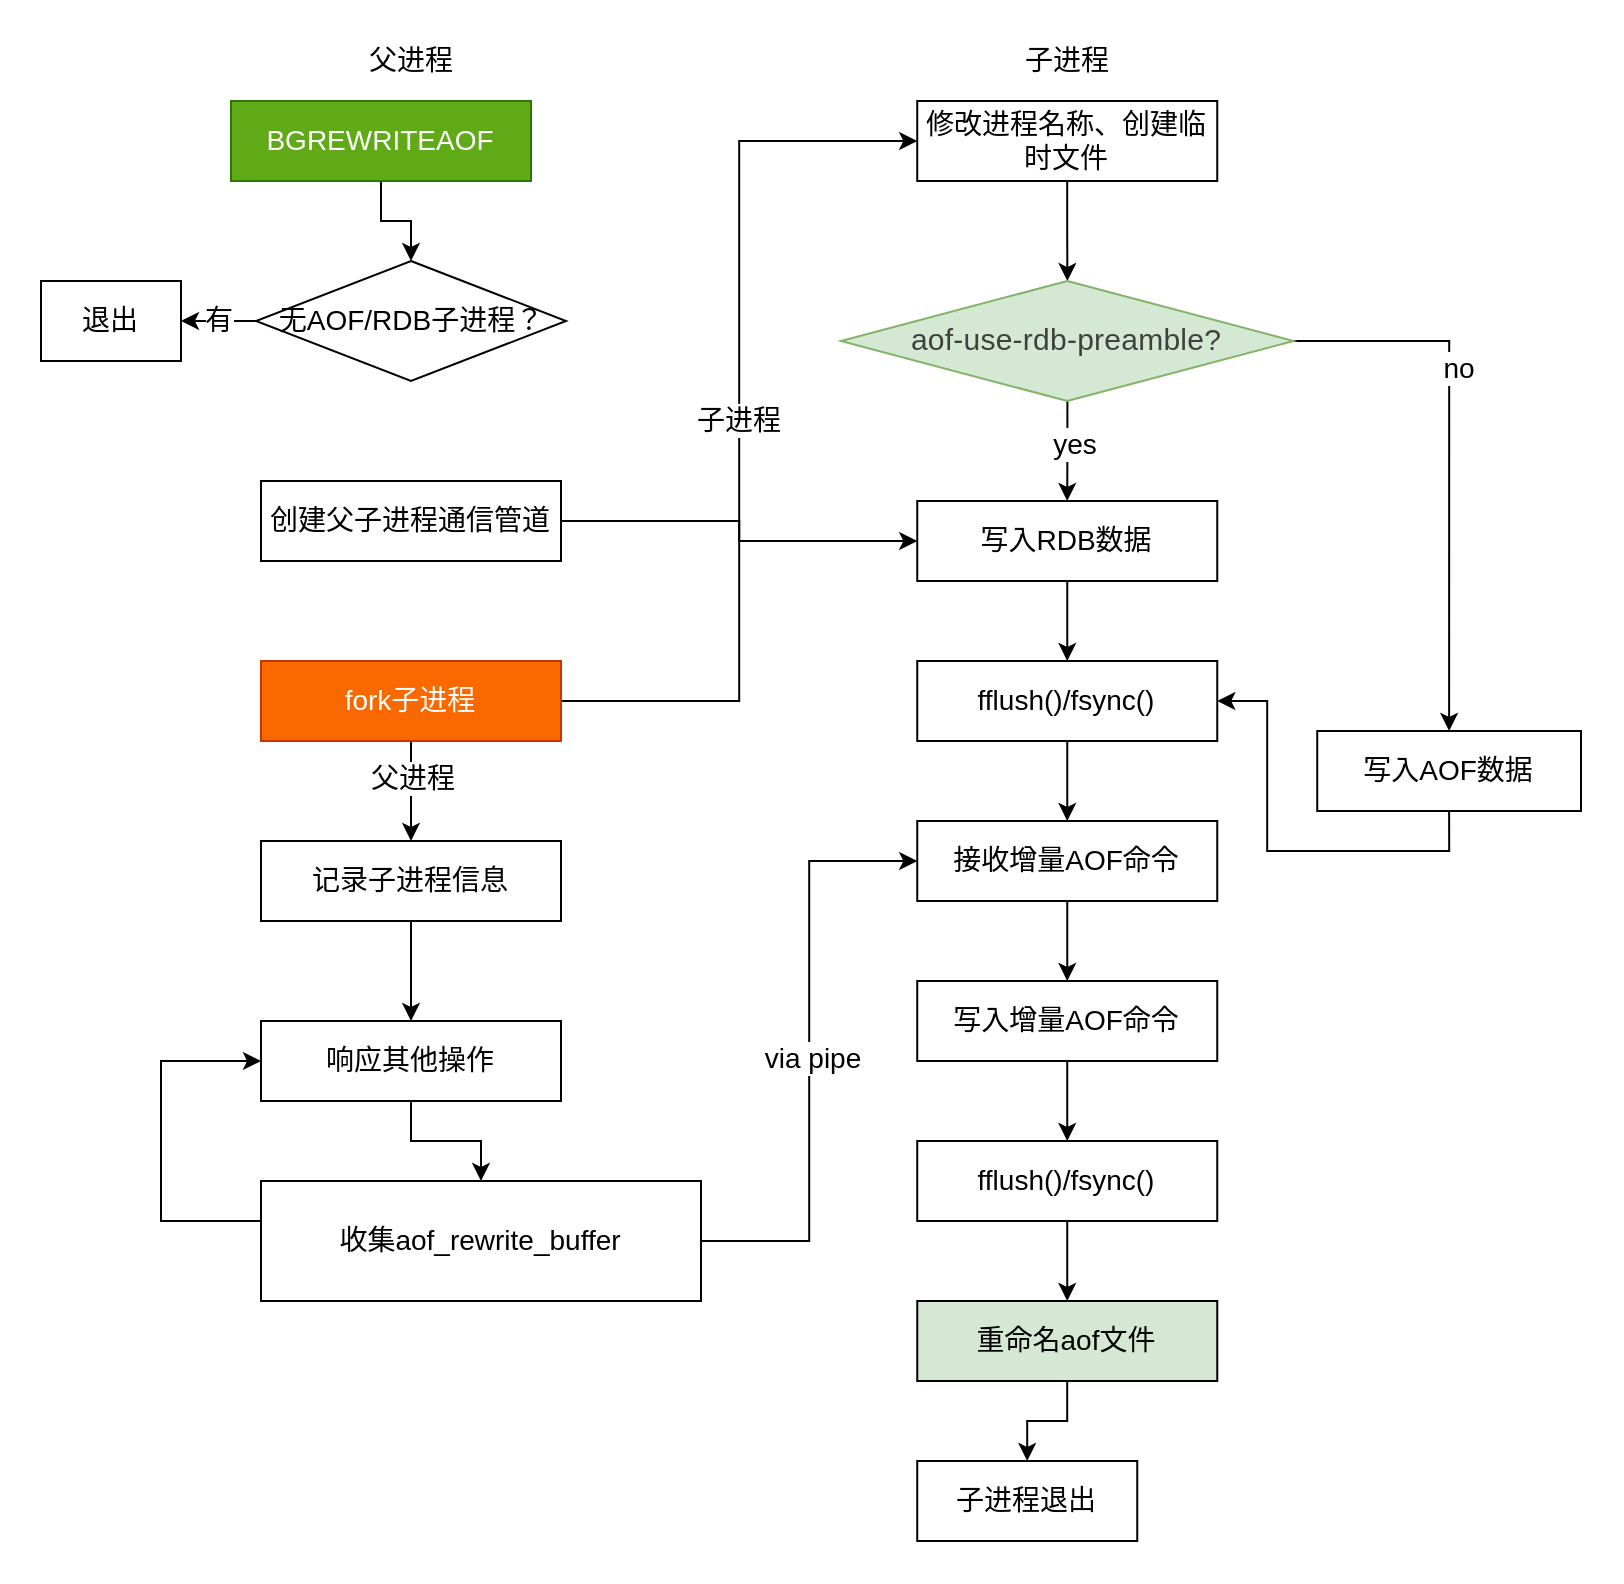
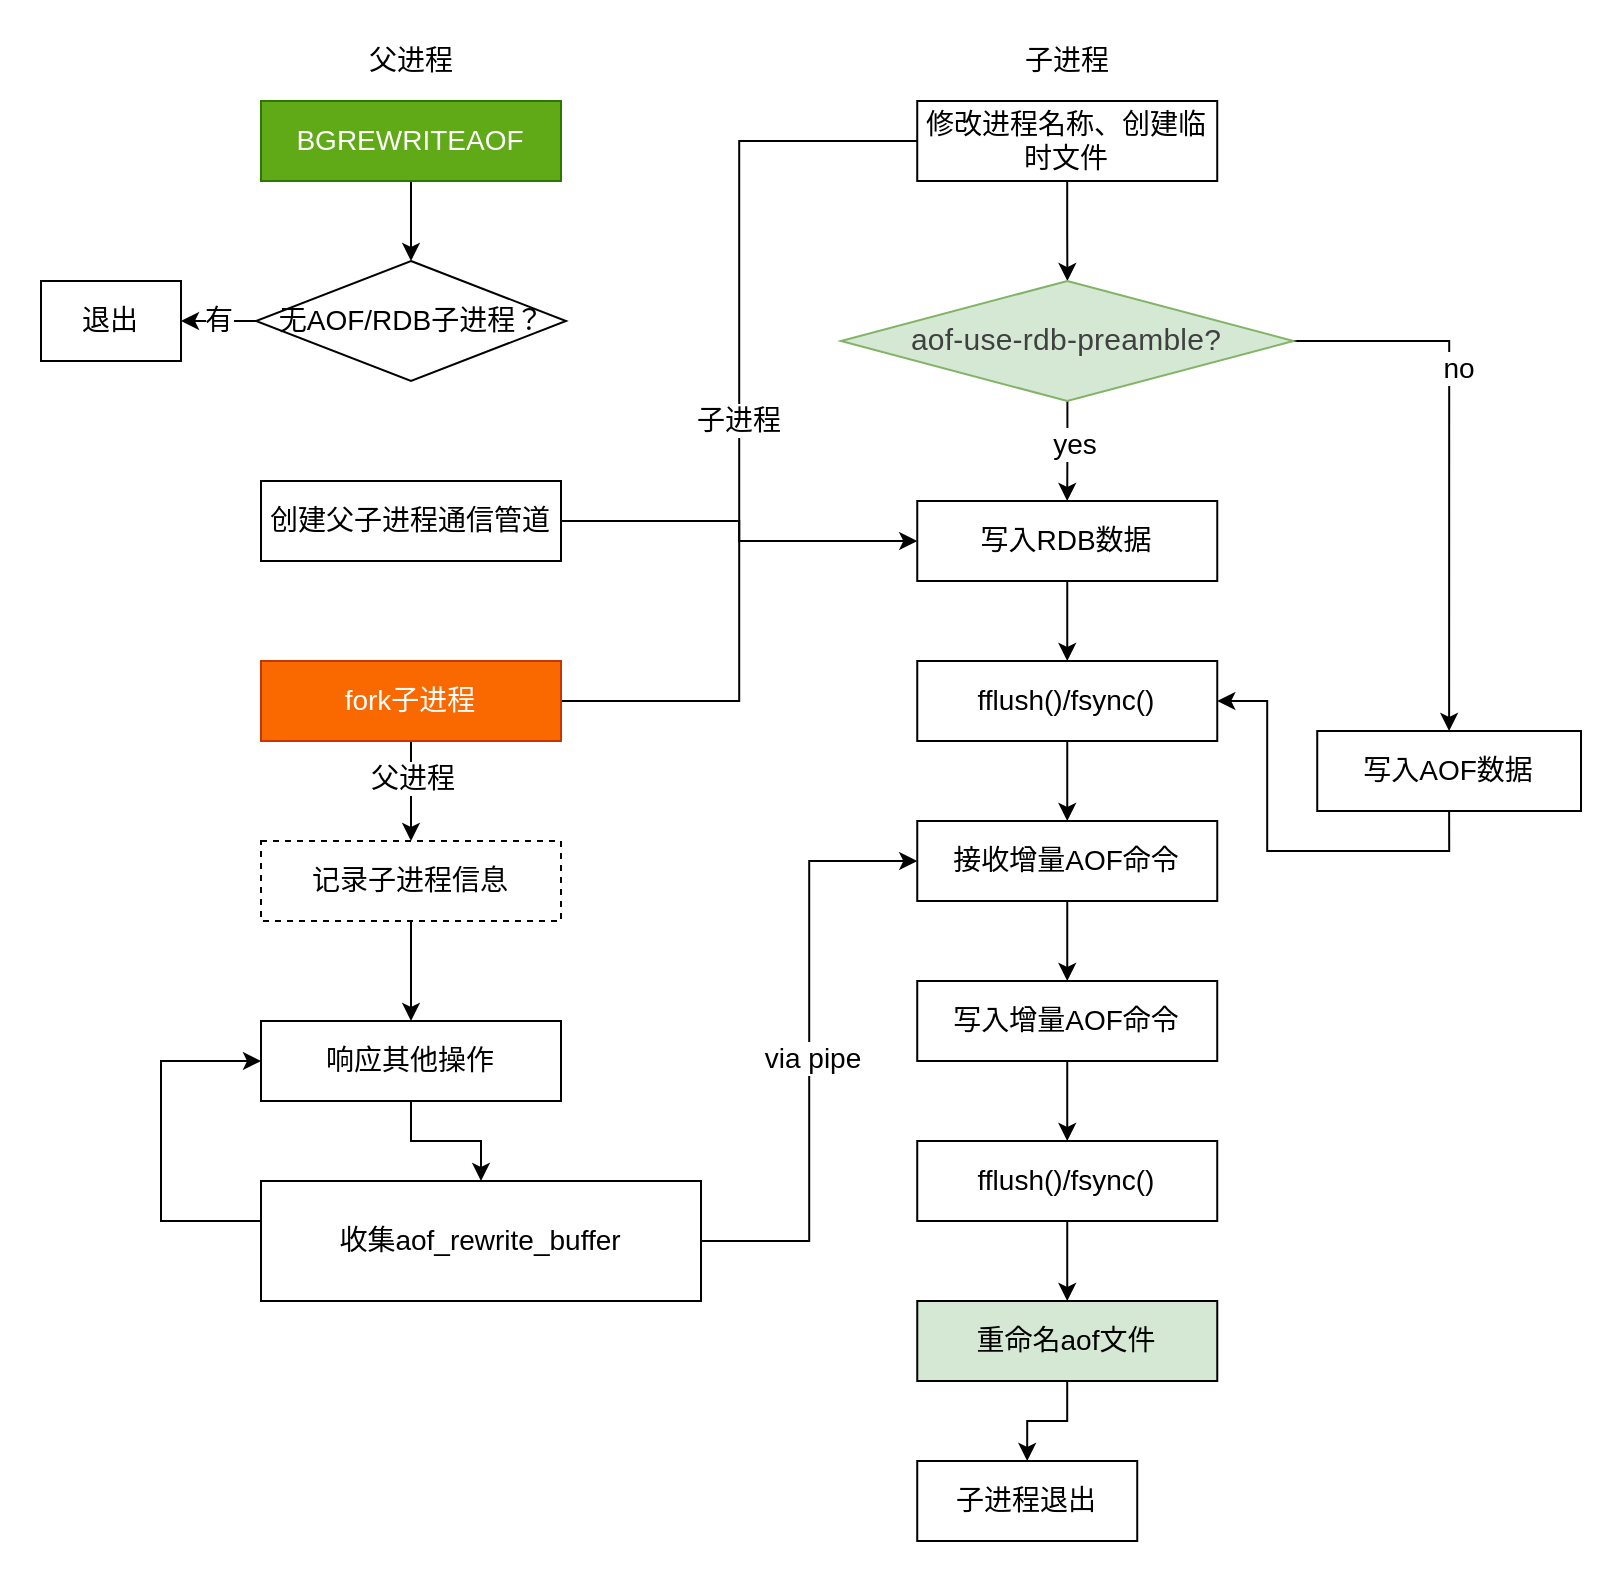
(381, 141) -> (411, 141)
(902, 141) -> (907, 141)
(411, 881) -> (411, 881)
